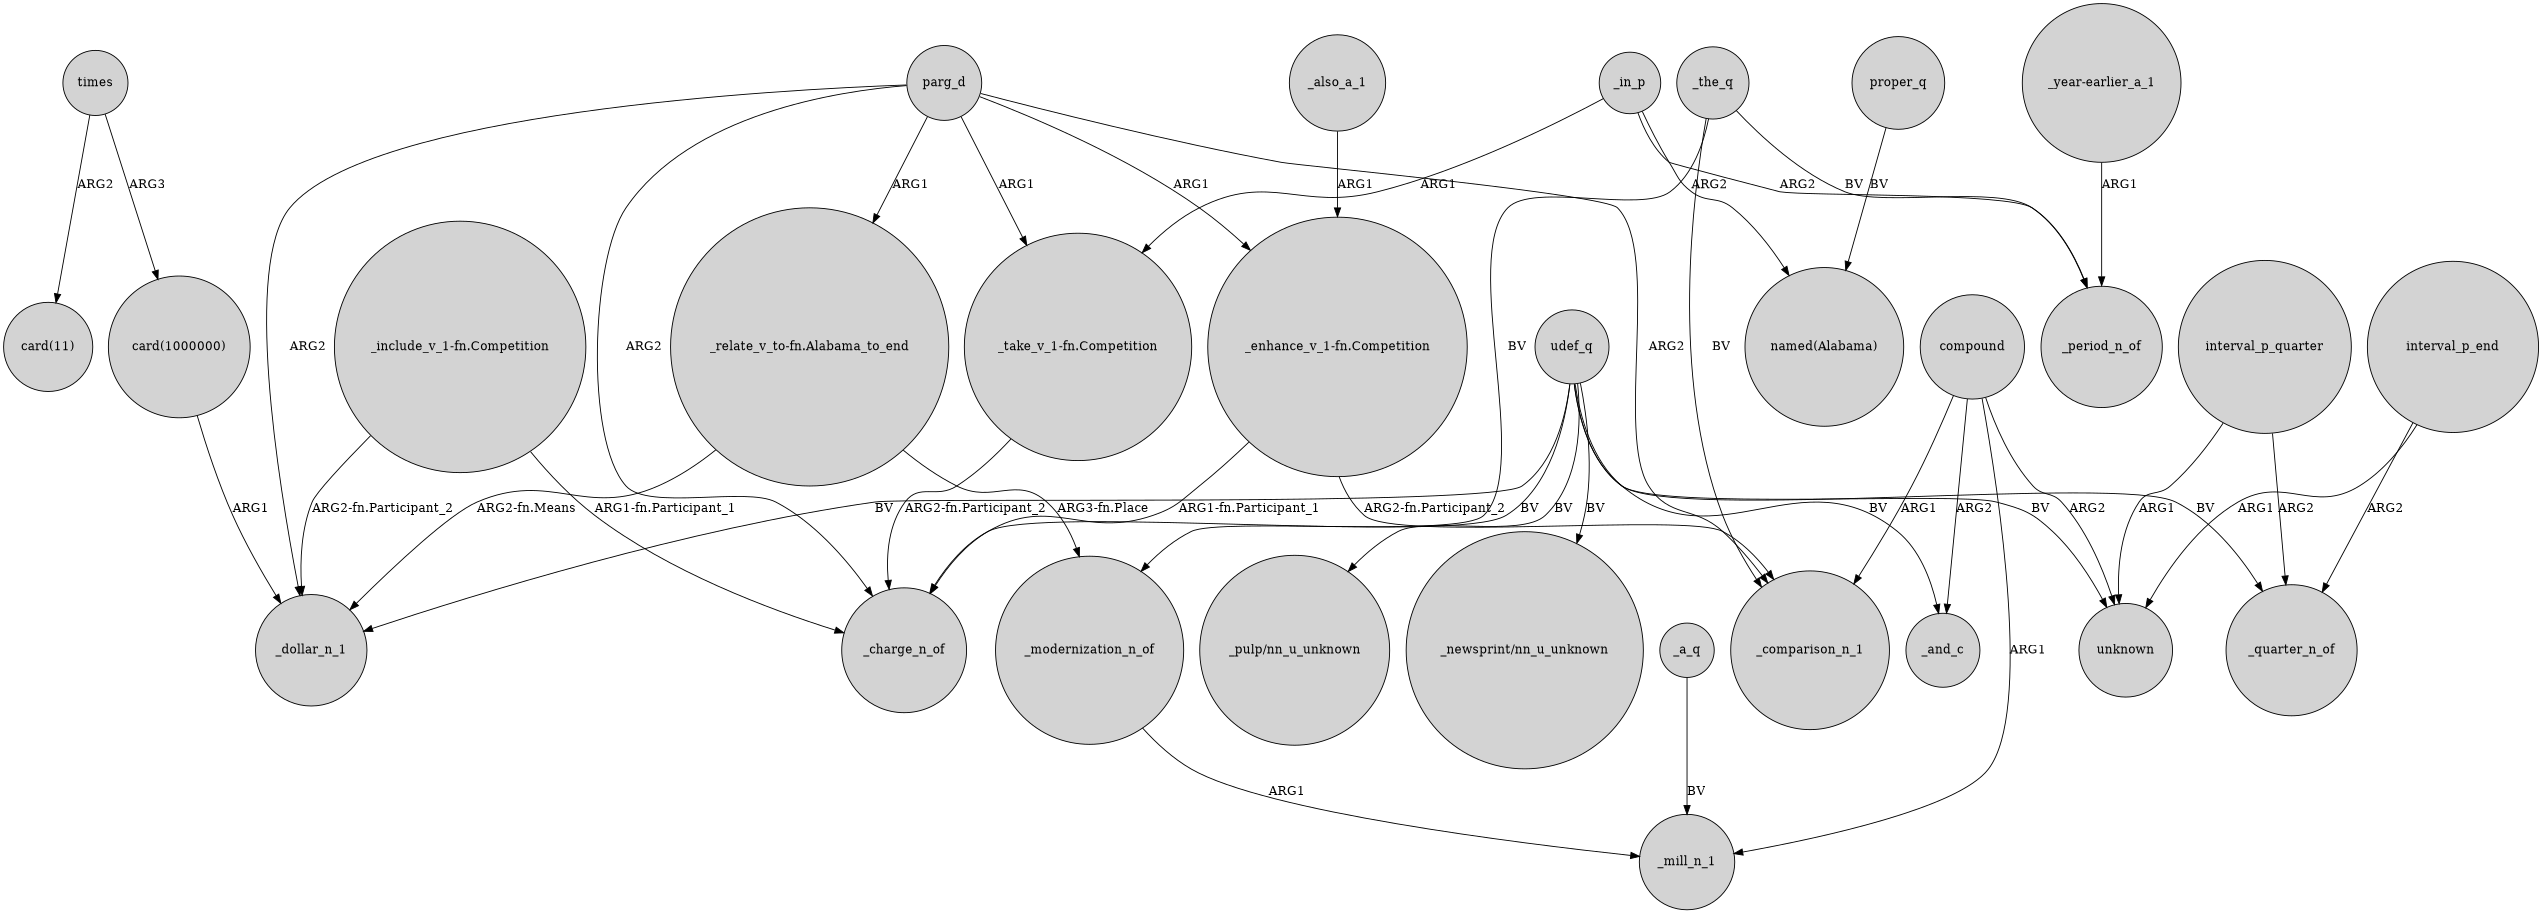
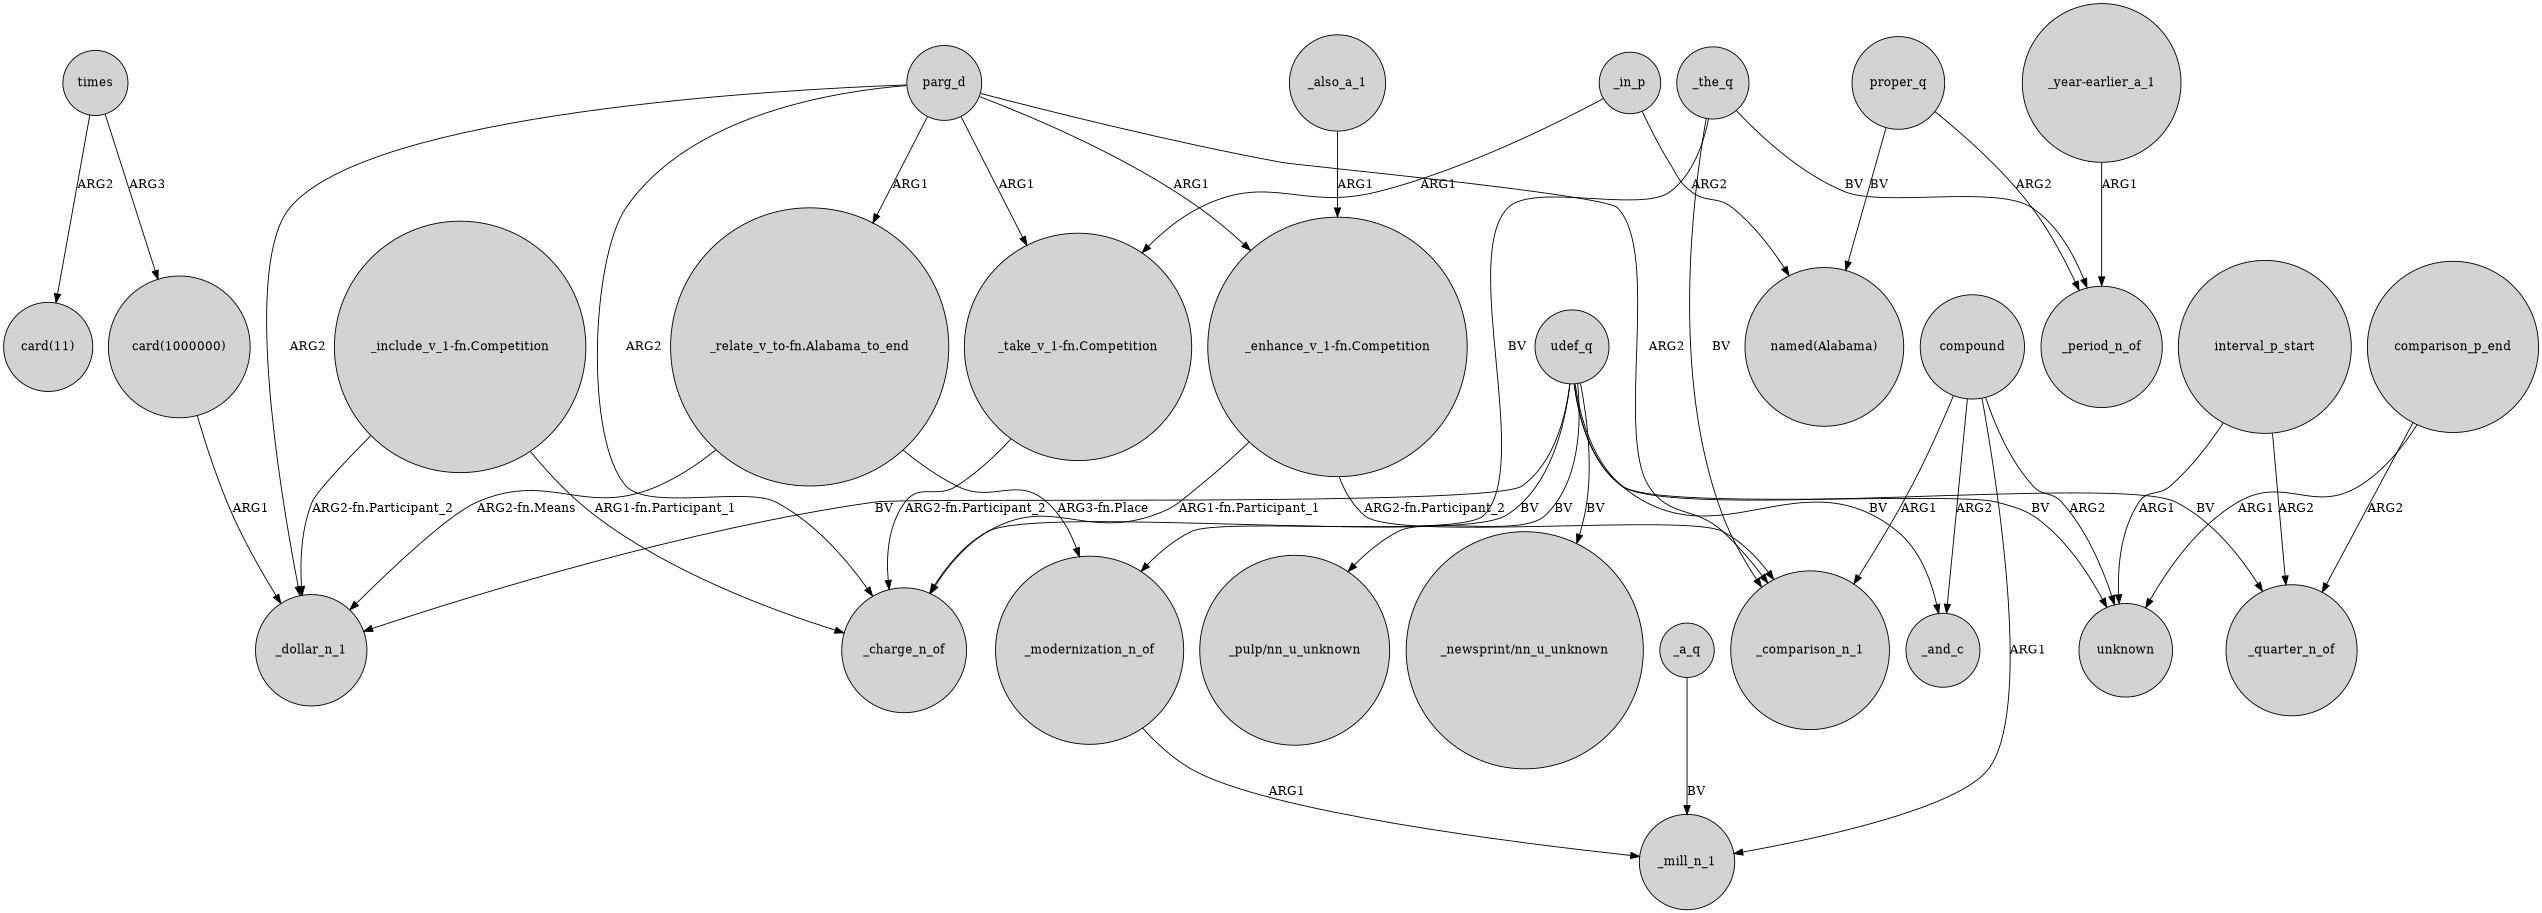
(1826, 194) -> (2016, 188)
(2265, 347) -> (2265, 347)
(2453, 347) -> (2453, 347)
